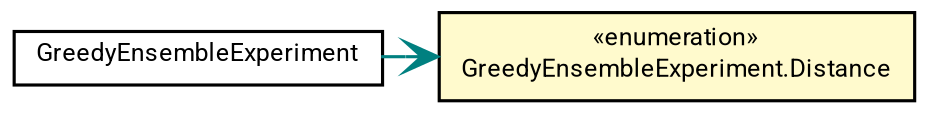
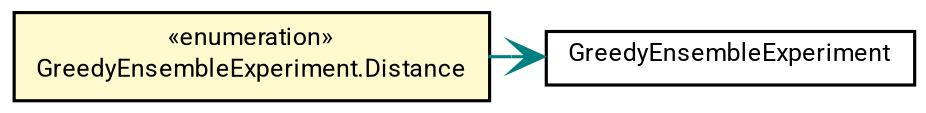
(393, 57) -> (500, 57)
